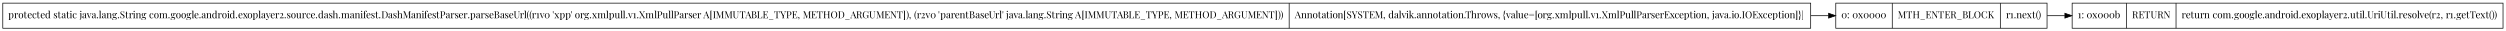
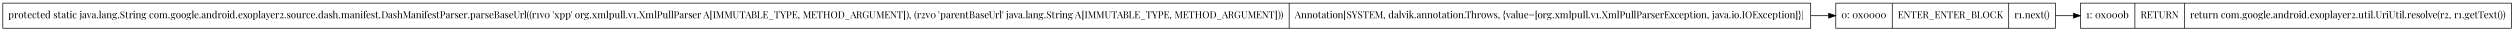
(1946, 15) -> (1950, 15)
